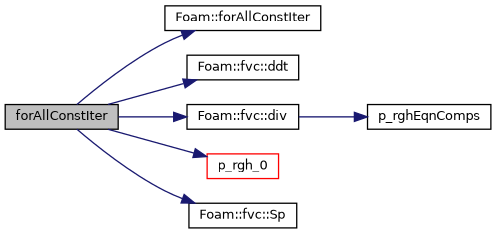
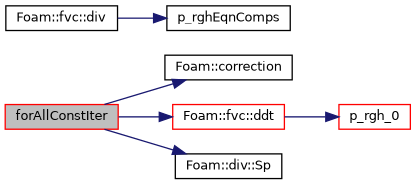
(243, 18) -> (229, 68)
(243, 68) -> (229, 117)
(62, 117) -> (62, 117)
(146, 117) -> none
(151, 141) -> (305, 117)
(243, 216) -> (229, 166)
